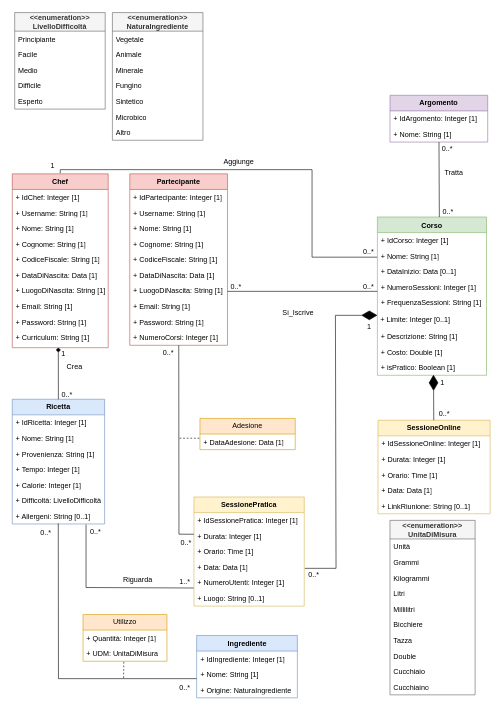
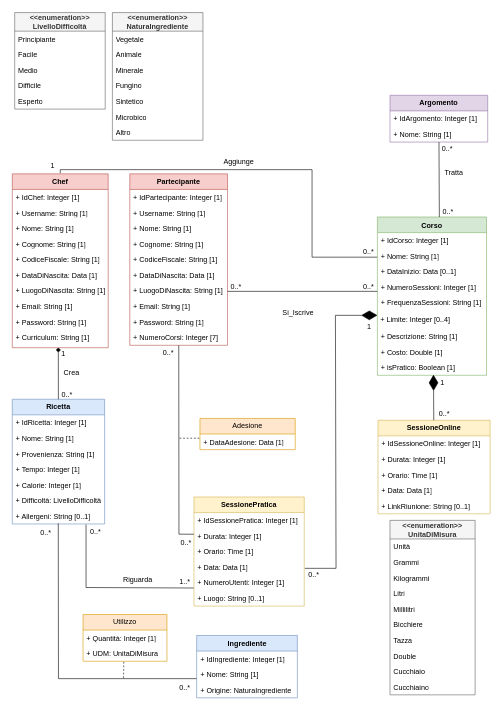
(420, 320) -> (420, 320)
(179, 343) -> (179, 343)
(75, 367) -> (72, 373)
